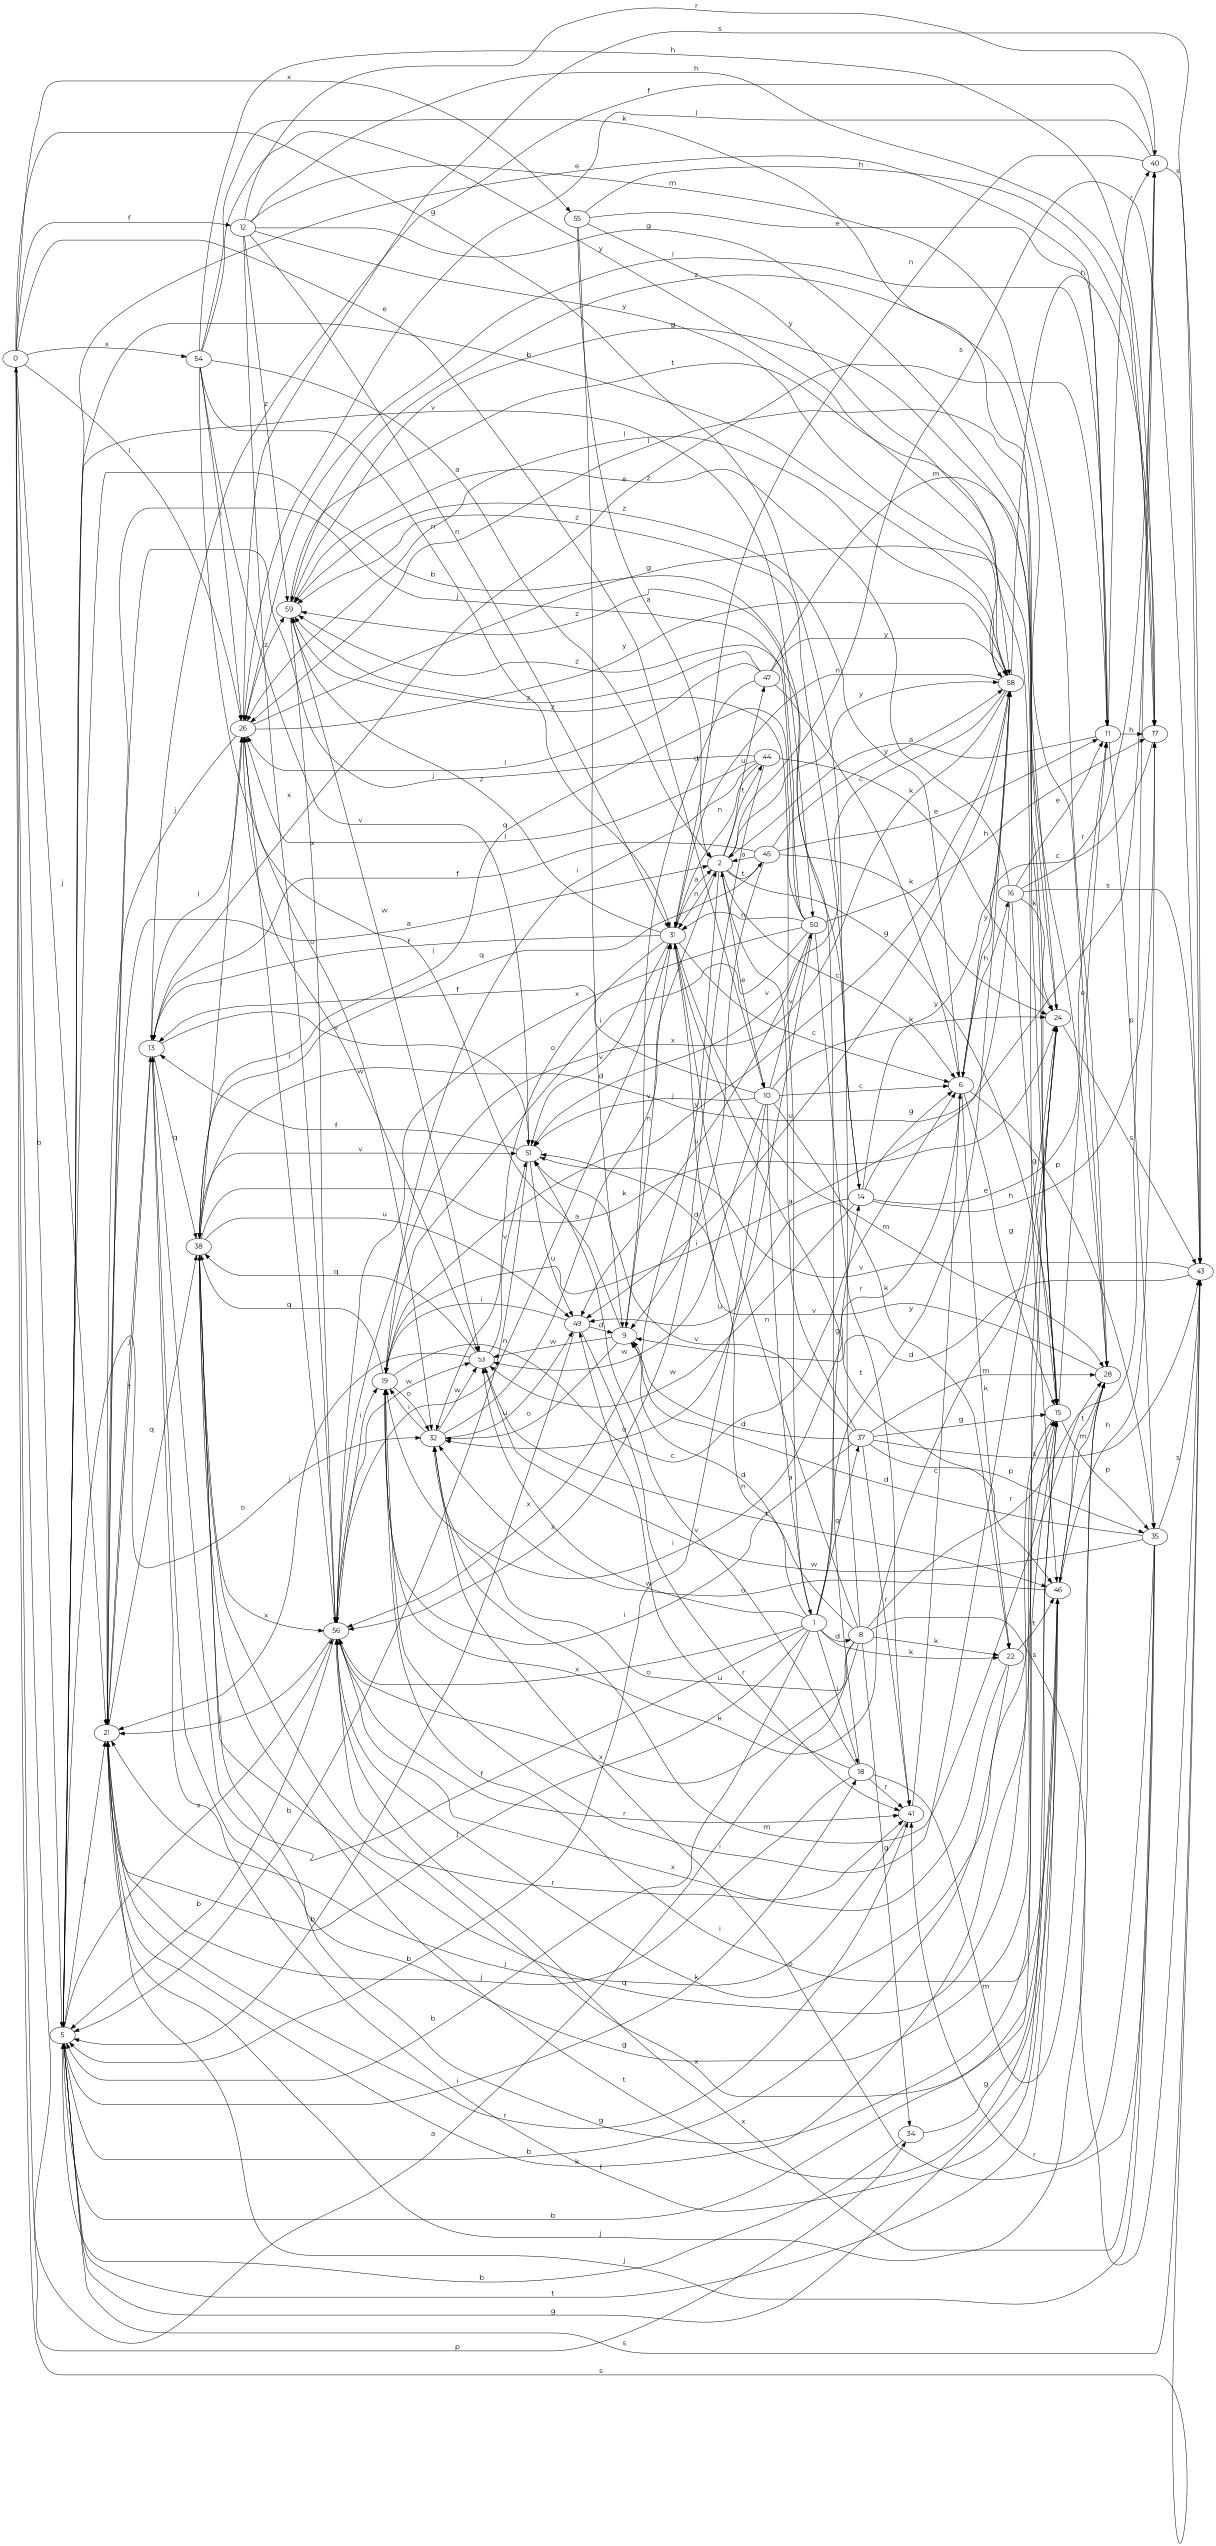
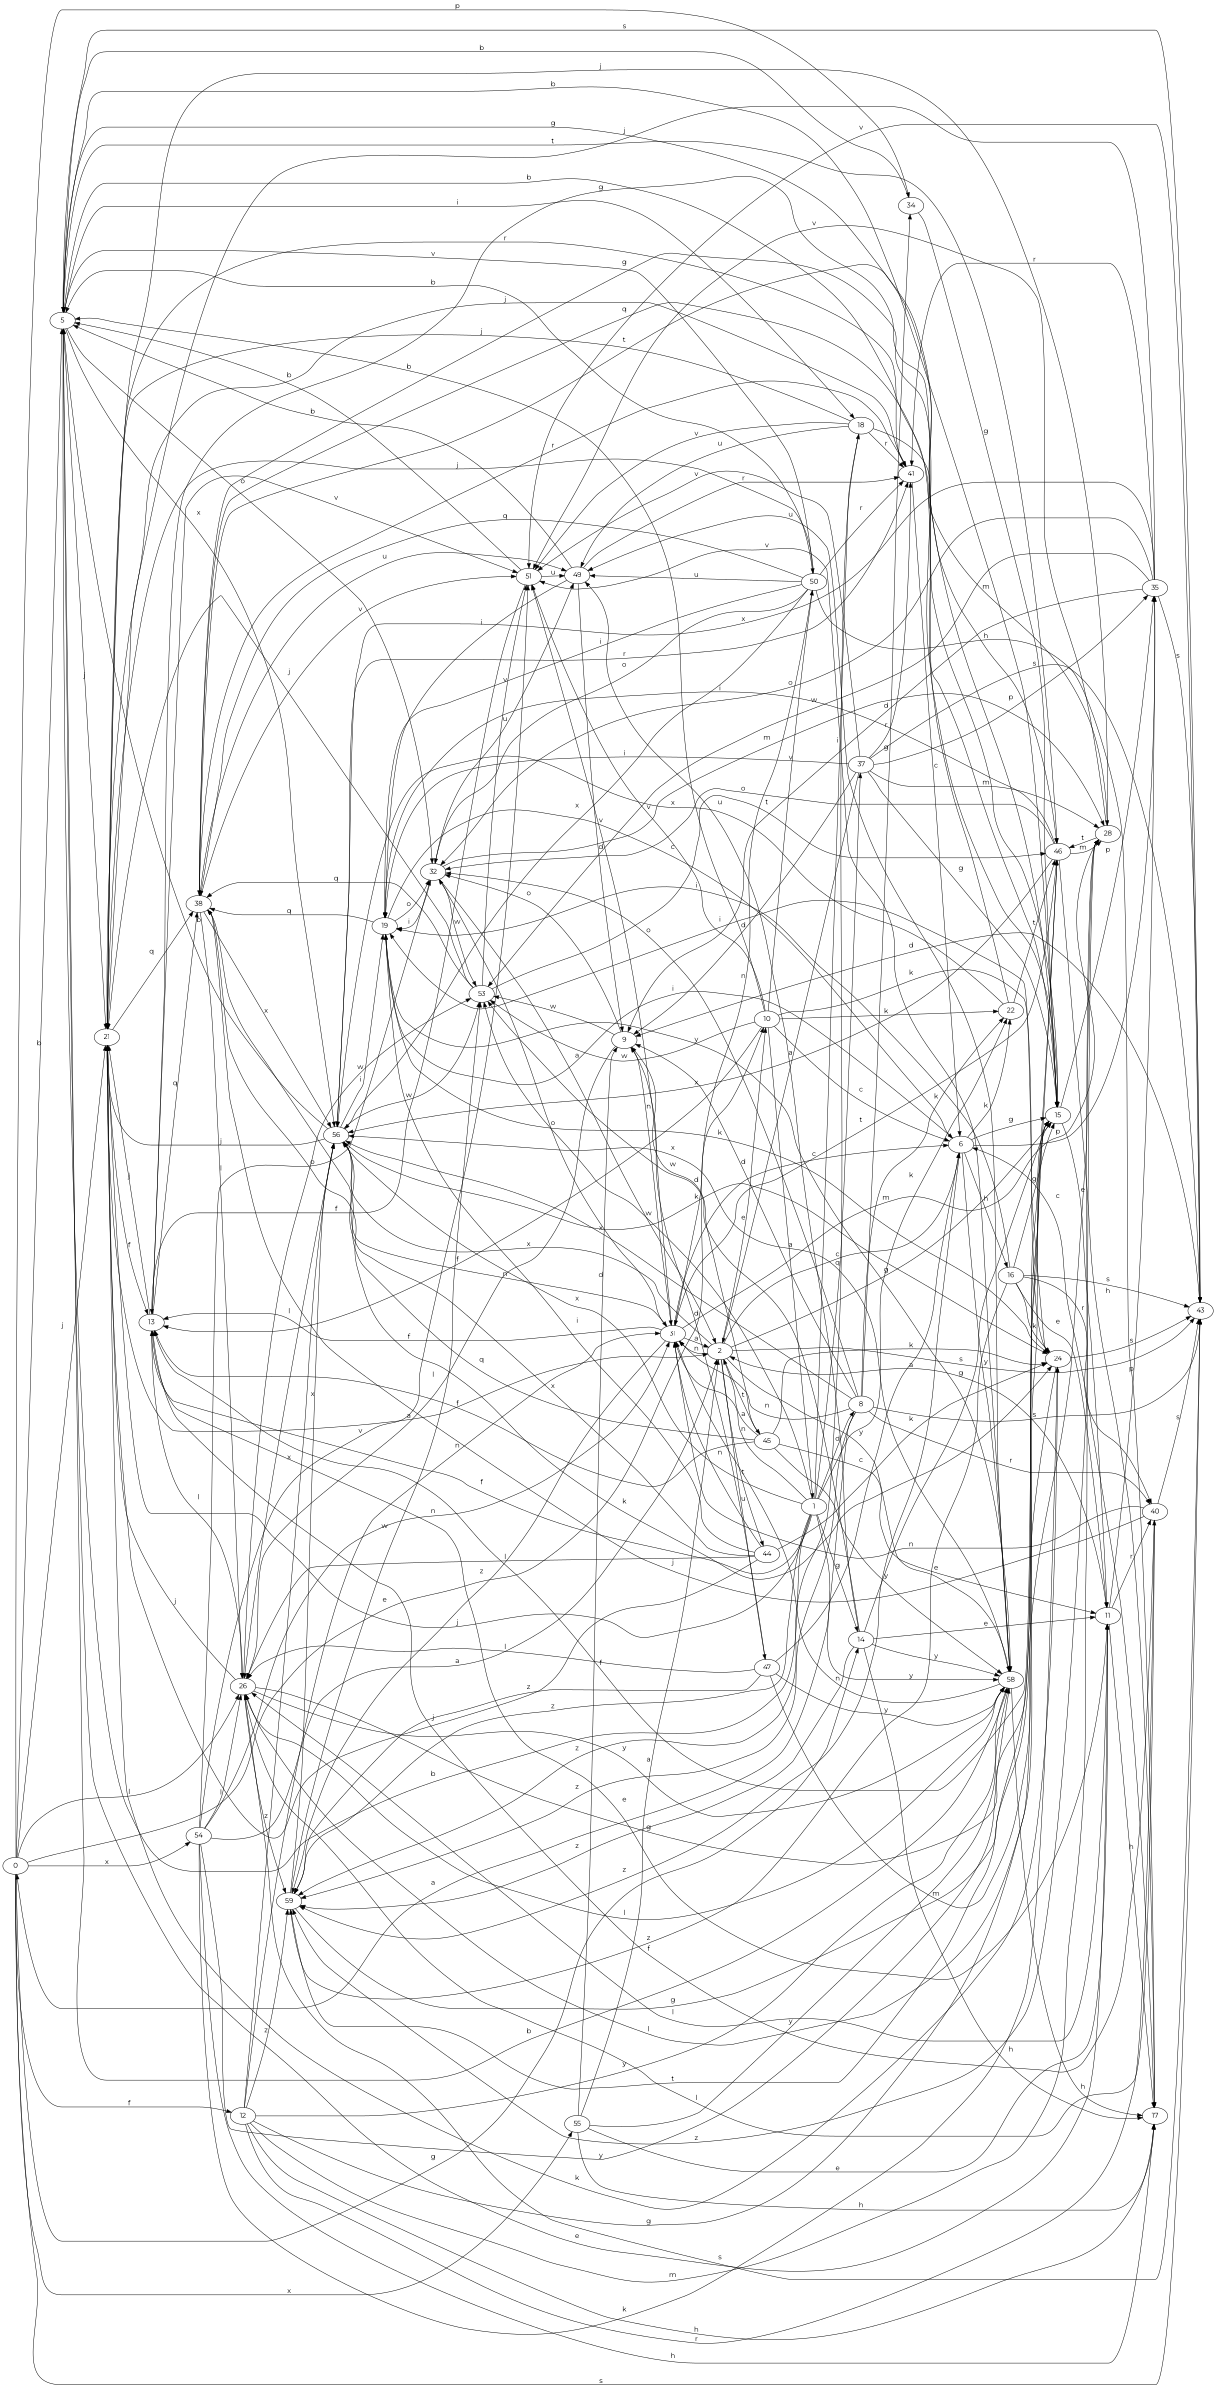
(901, 1137) -> (975, 1371)
